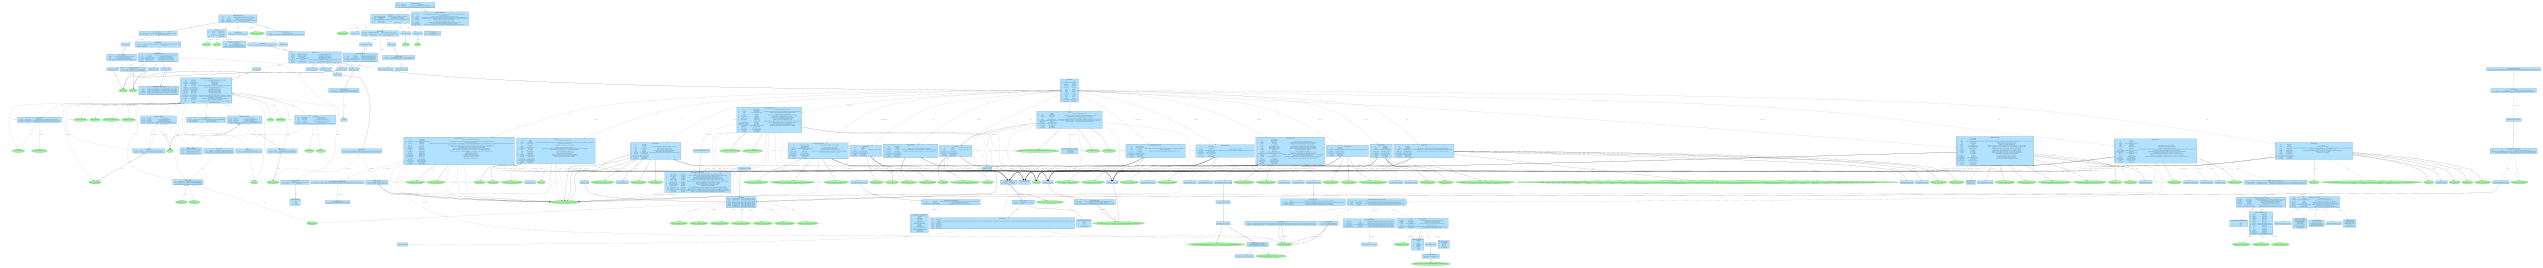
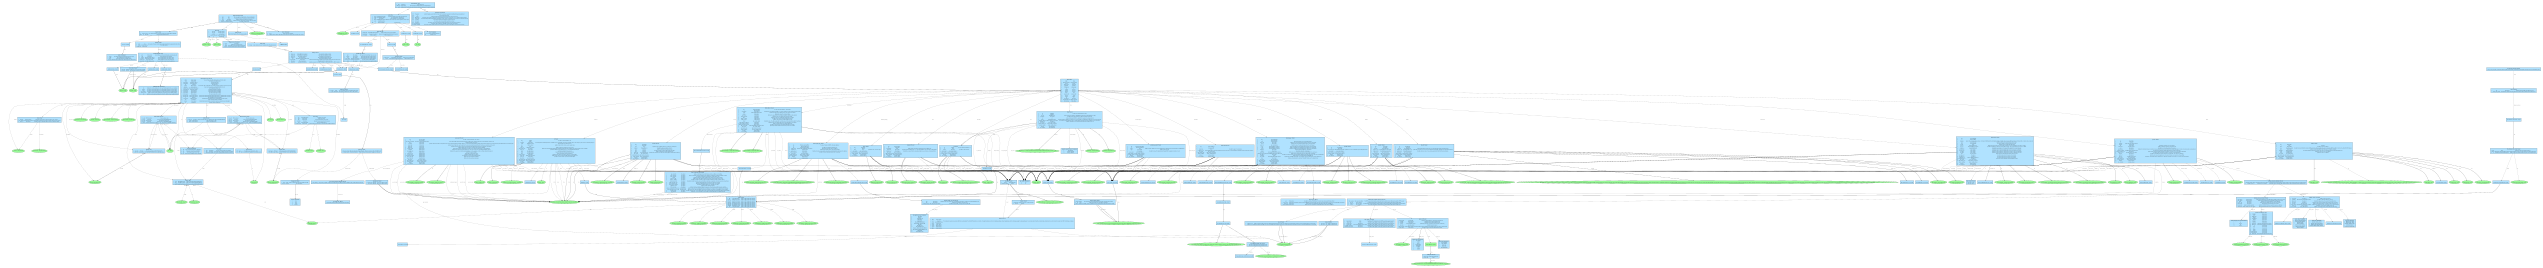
(1084, 223) -> none
(1431, 244) -> (1431, 244)
